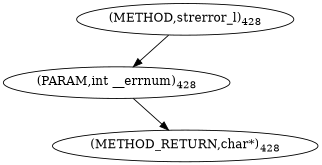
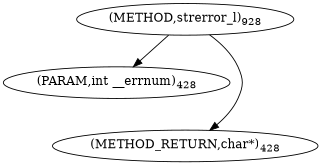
(252, 18) -> (252, 18)
(148, 111) -> (242, 78)
